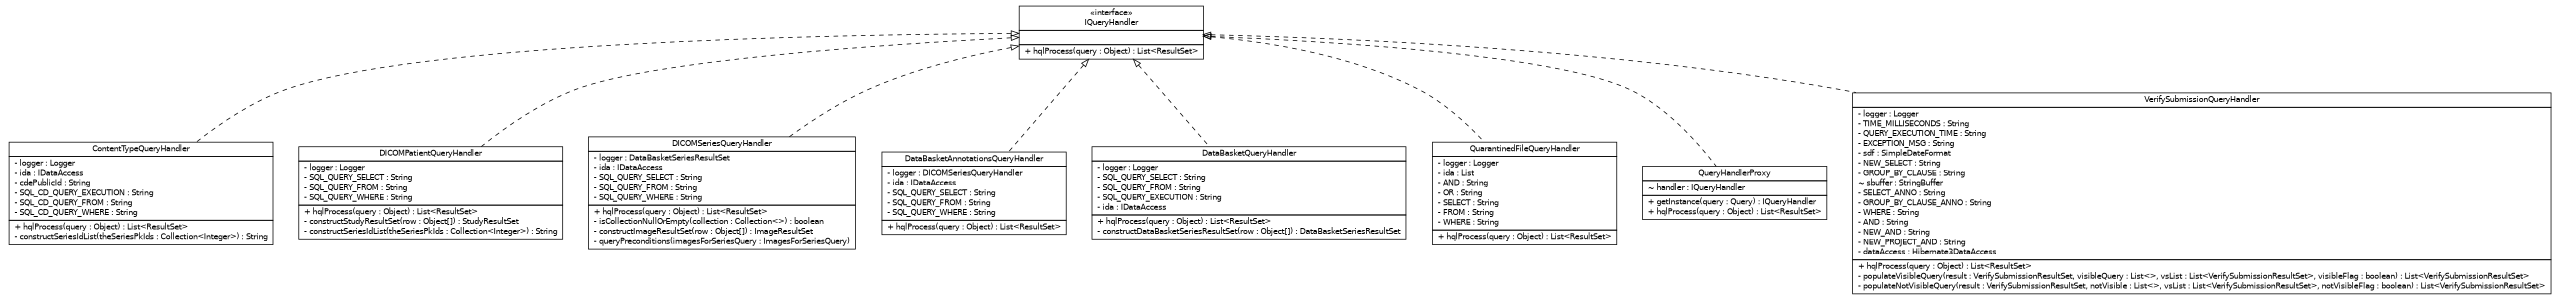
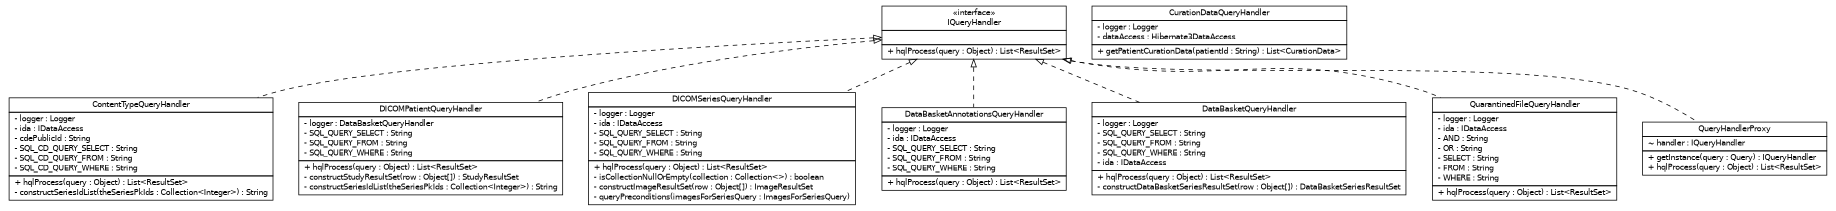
none -> (1219, 33)
(662, 158) -> (624, 114)
(334, 168) -> (369, 124)
(955, 173) -> (918, 129)
(1456, 173) -> (1472, 129)
(84, 193) -> (76, 149)
(2201, 193) -> none
(1159, 198) -> (1152, 153)
